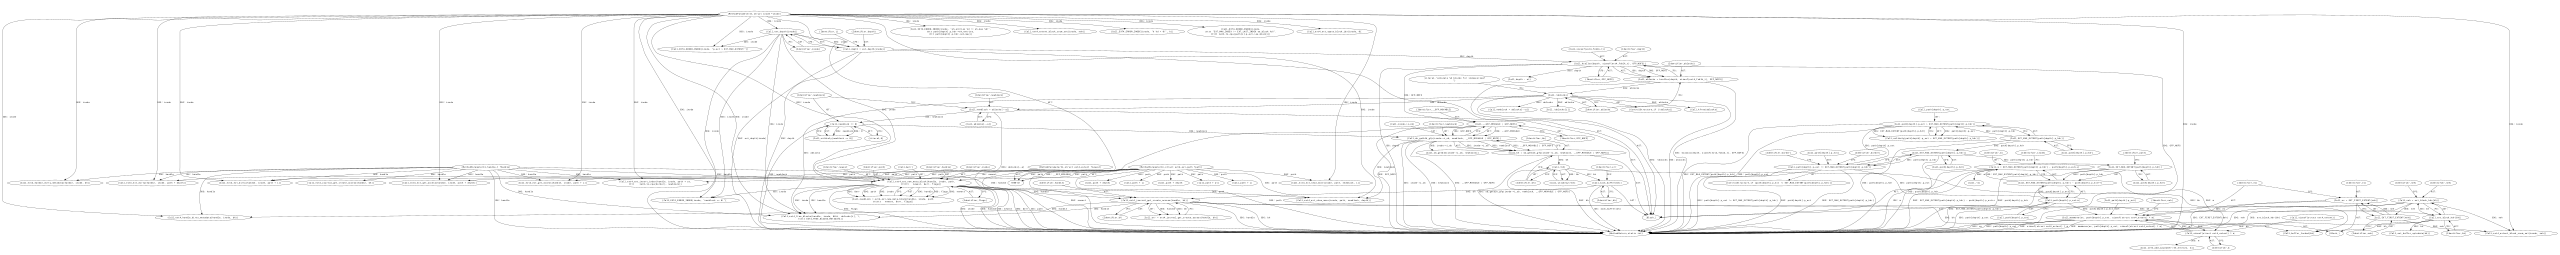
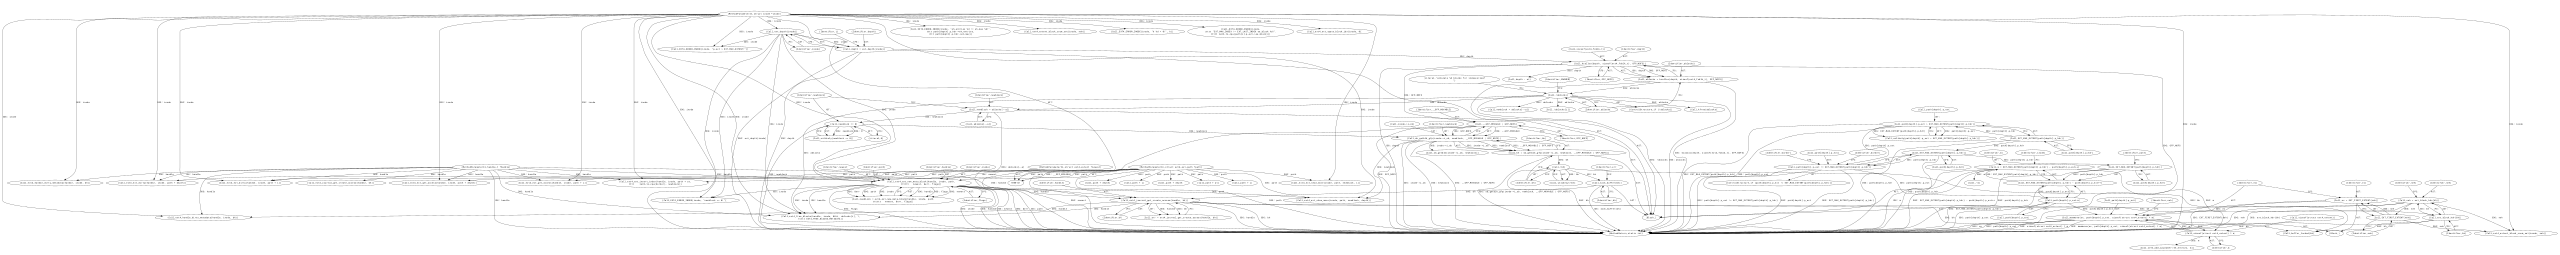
none -> (1558, 79)
(906, 167) -> none
(2410, 233) -> none
